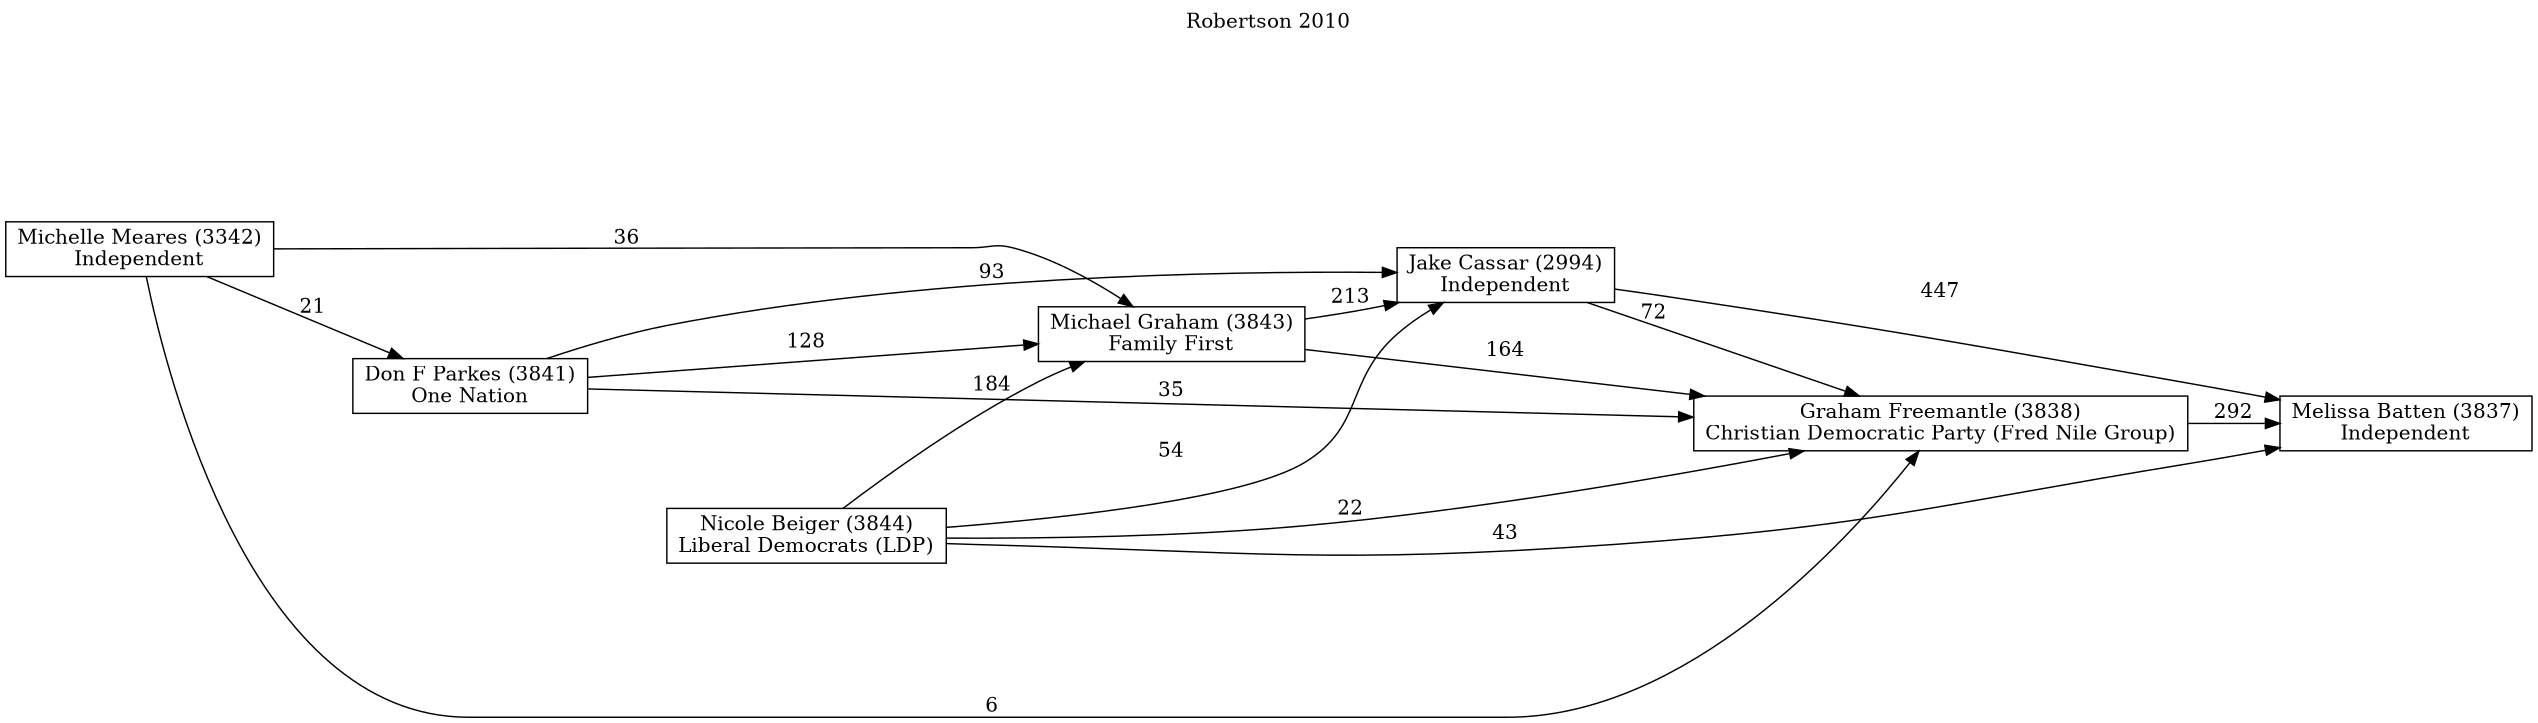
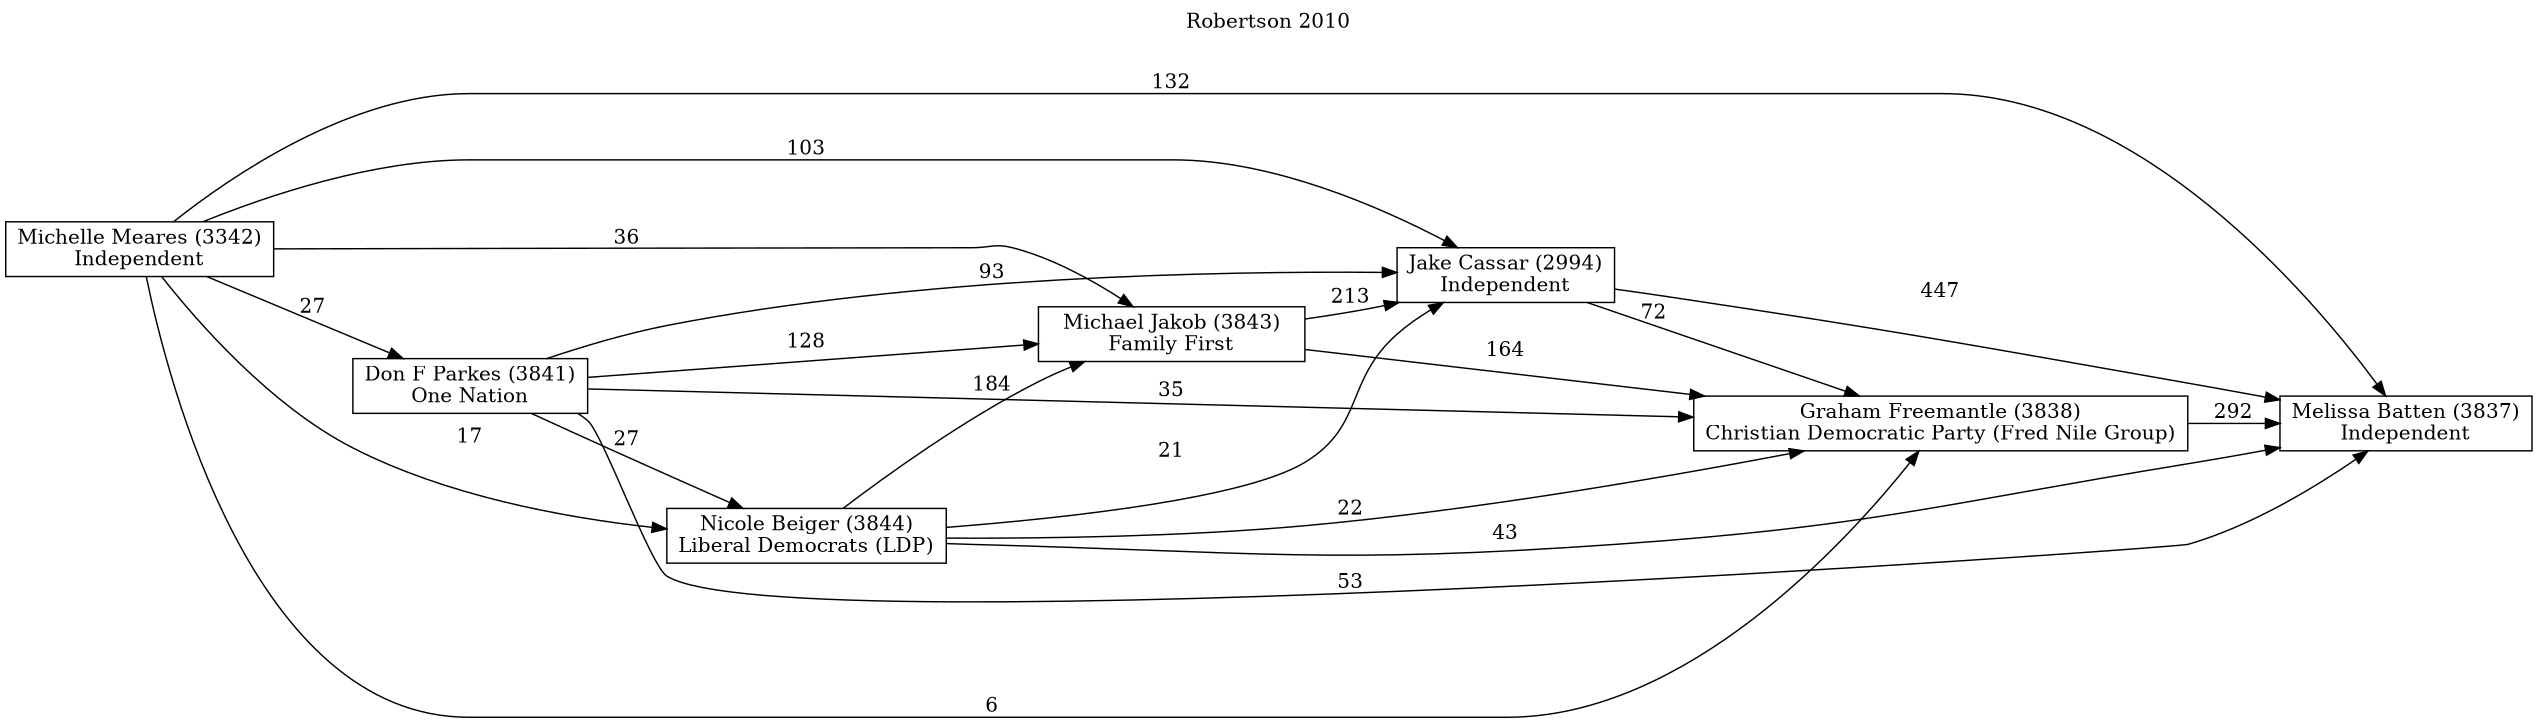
none -> (1312, 94)
none -> (827, 160)
(313, 307) -> (313, 307)
(1172, 334) -> (1172, 334)
(1172, 452) -> (1172, 452)
none -> (630, 458)
none -> (377, 459)
none -> (1428, 590)
